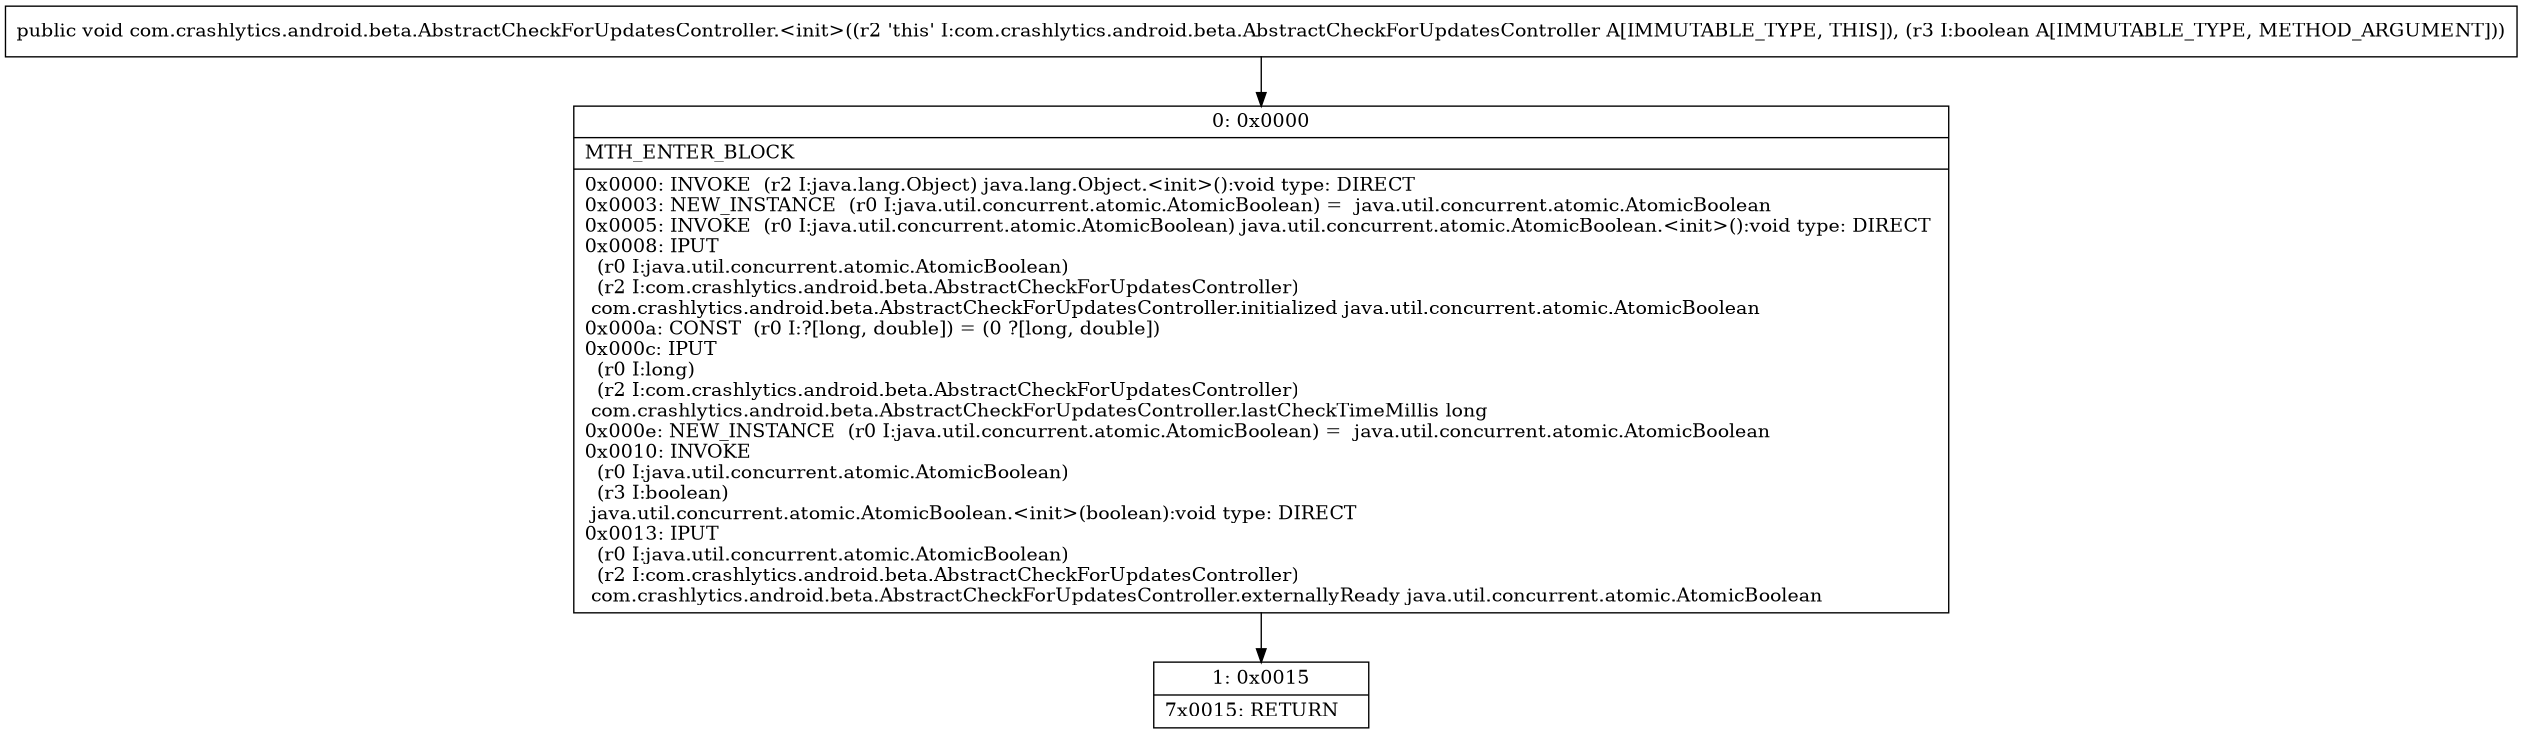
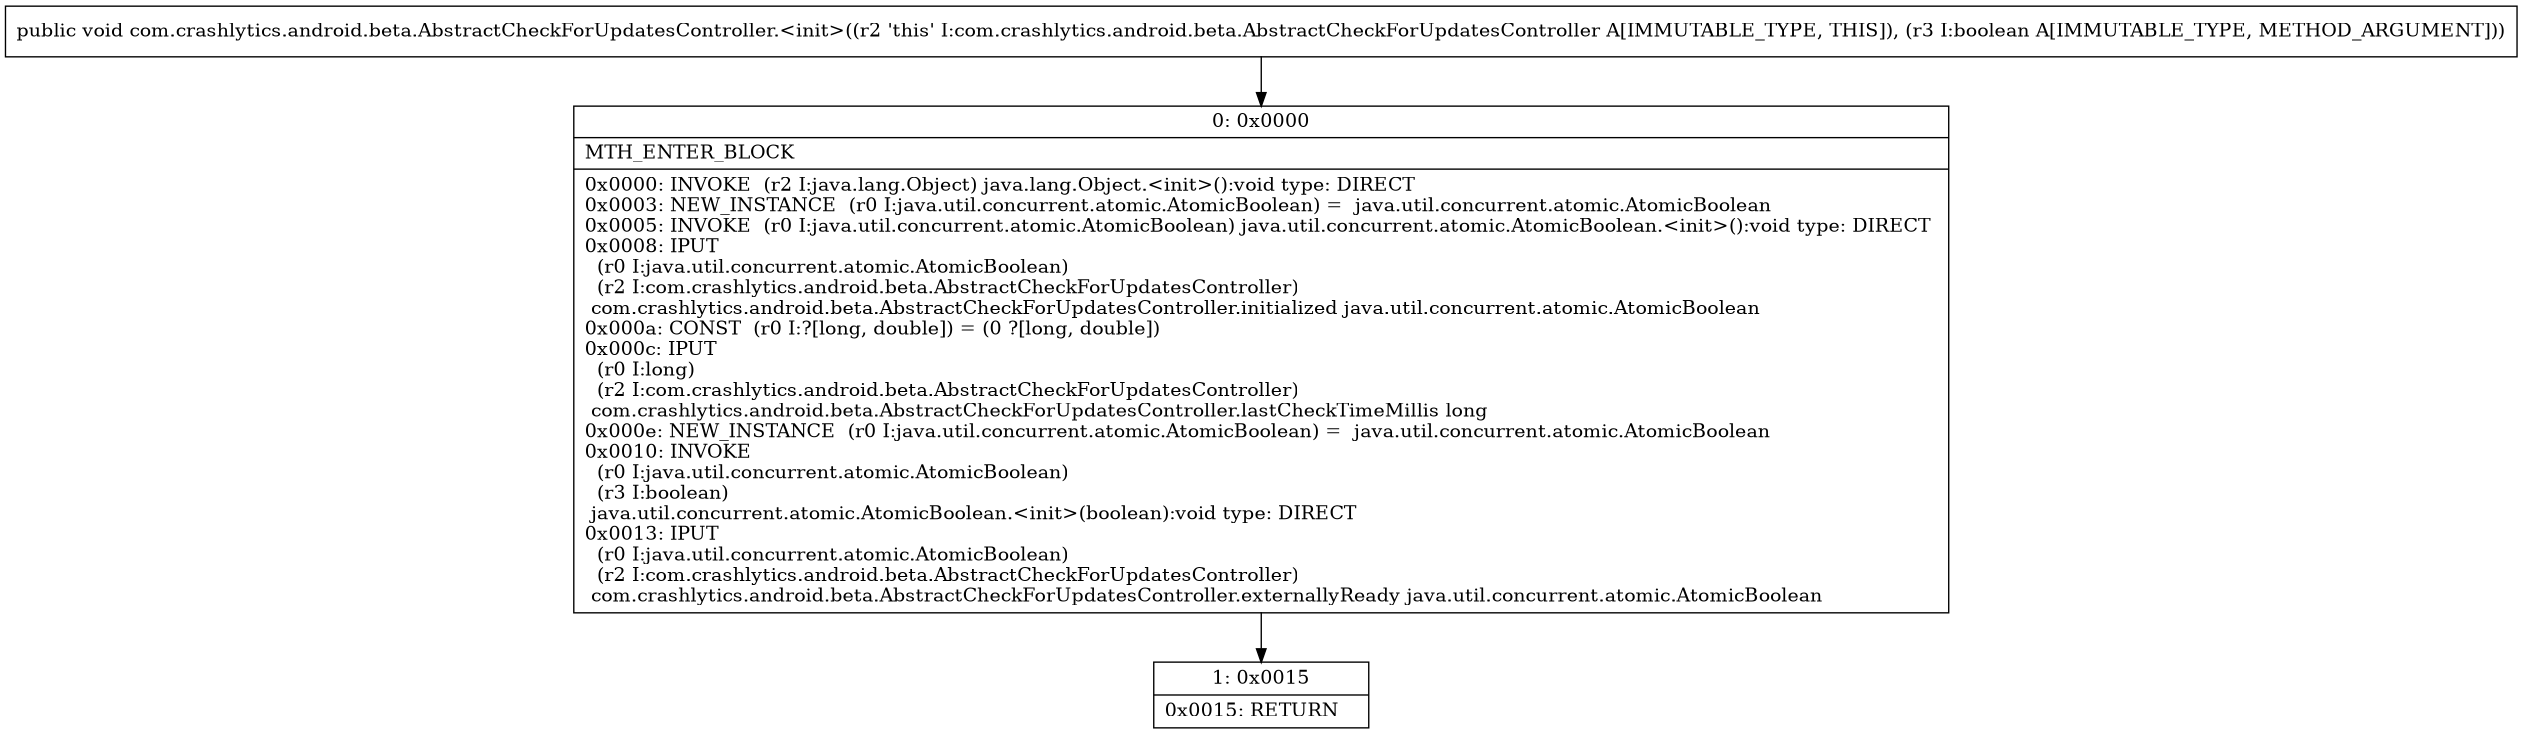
(1261, 711) -> (1261, 711)
